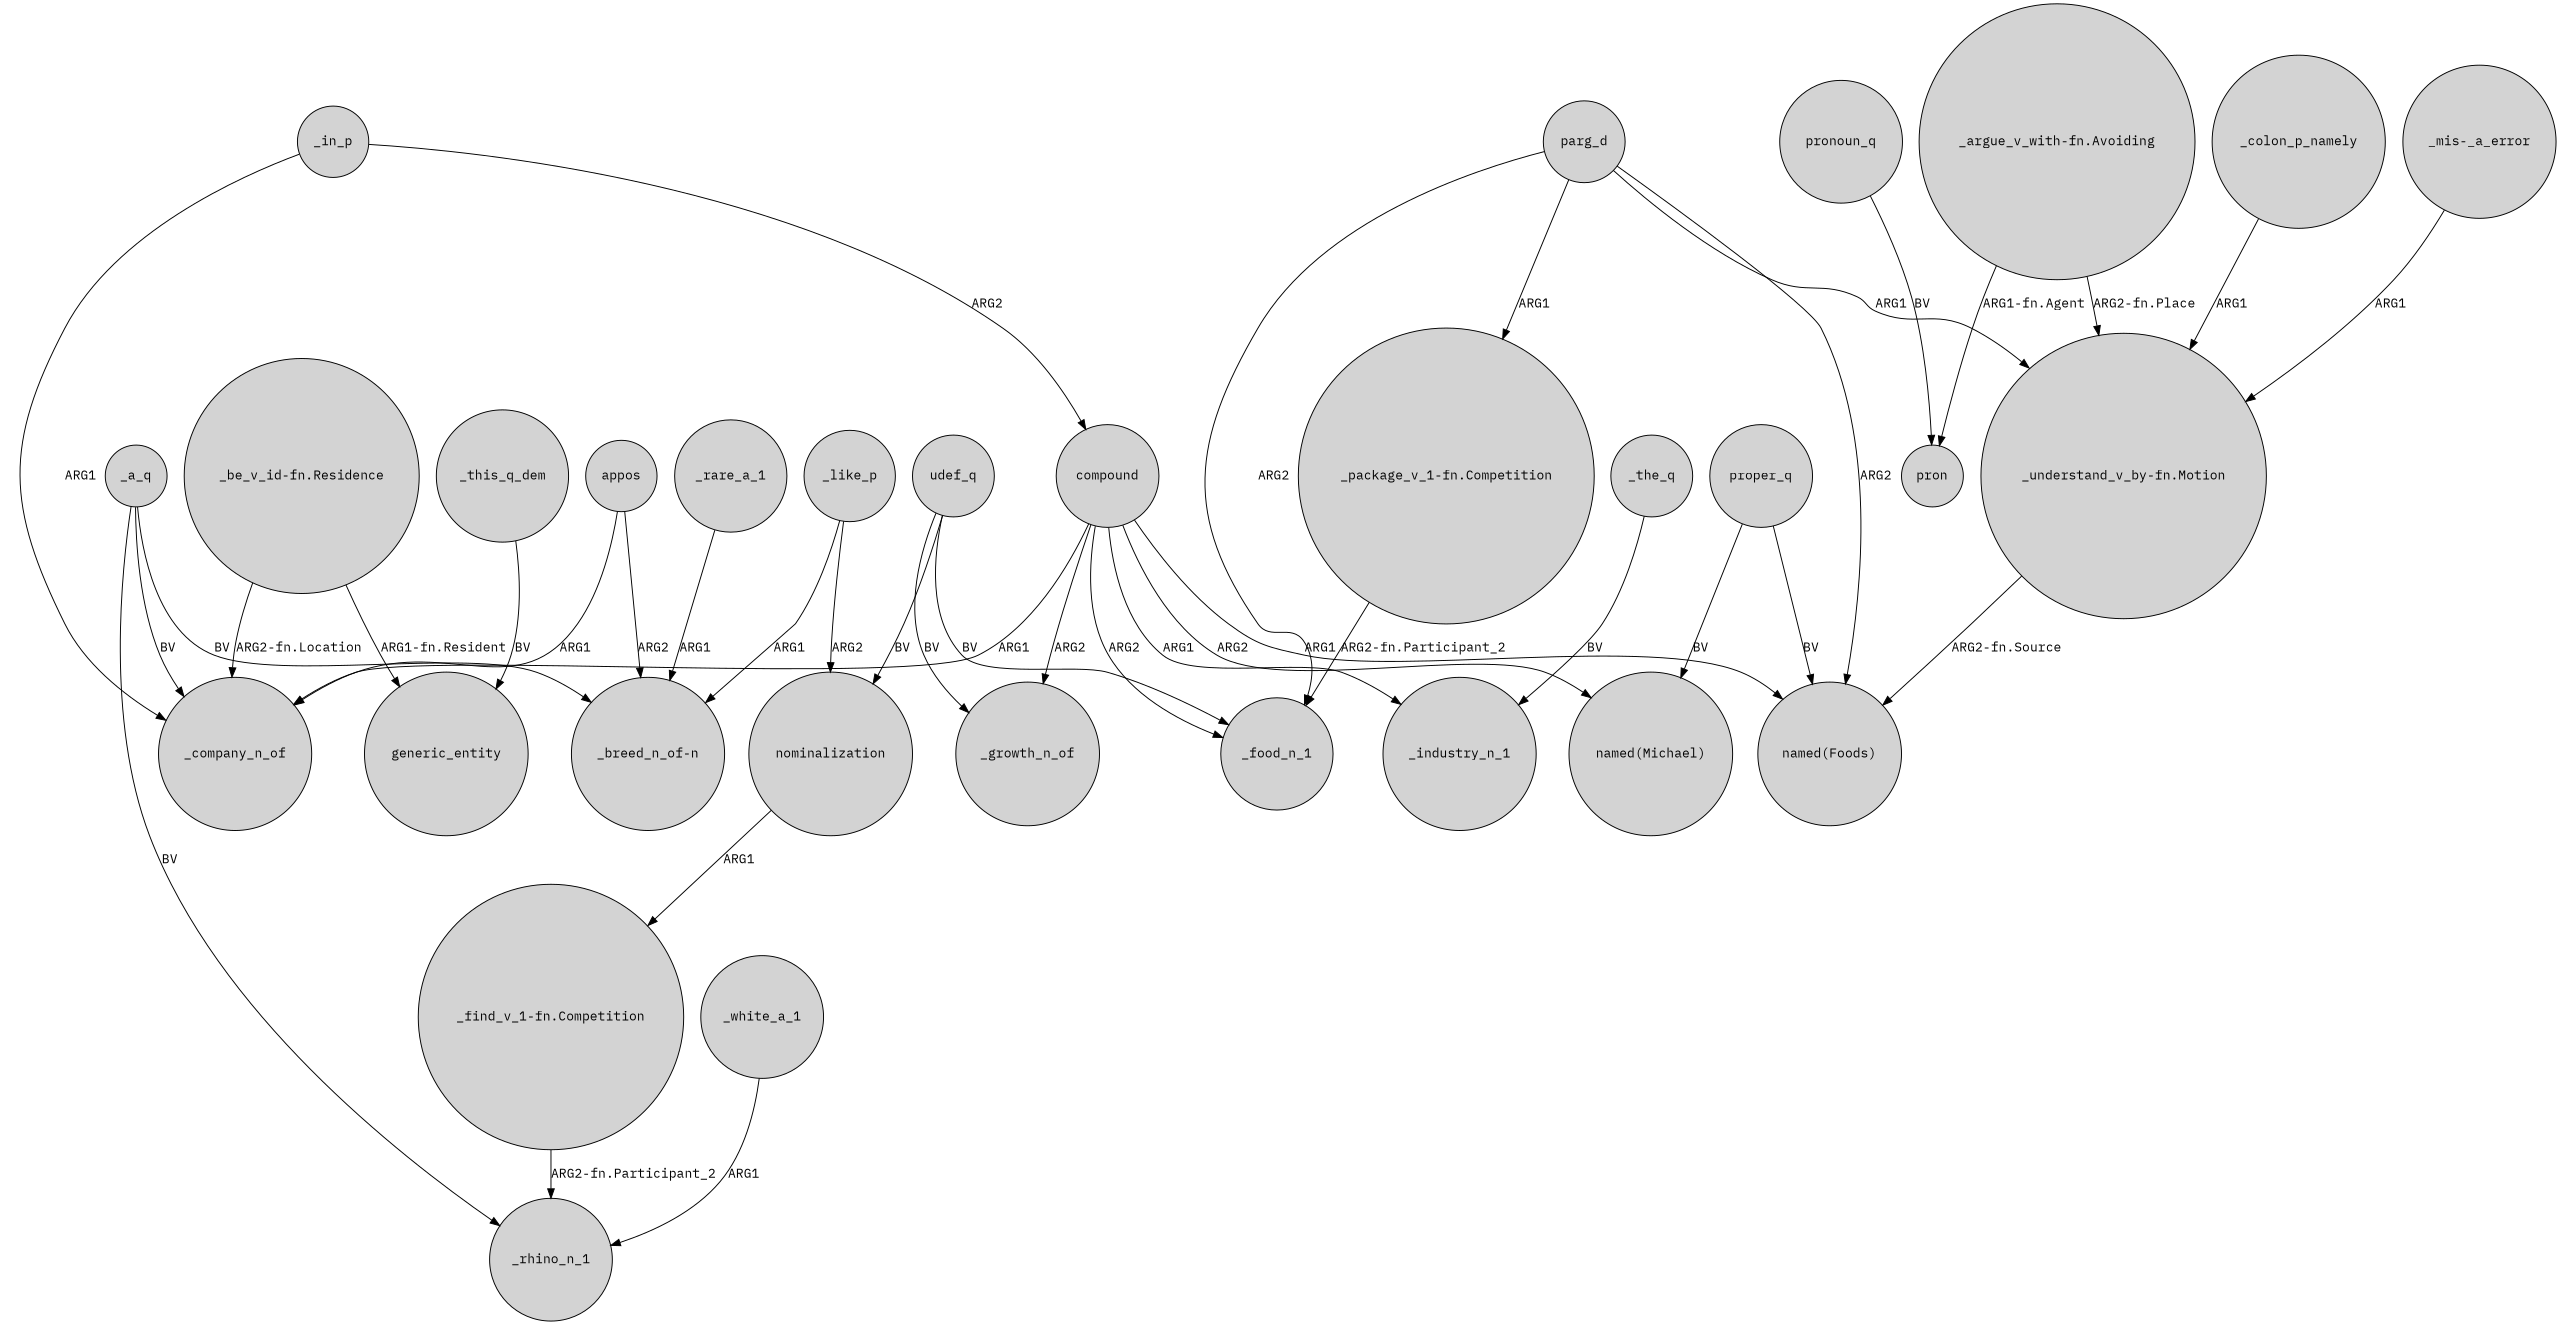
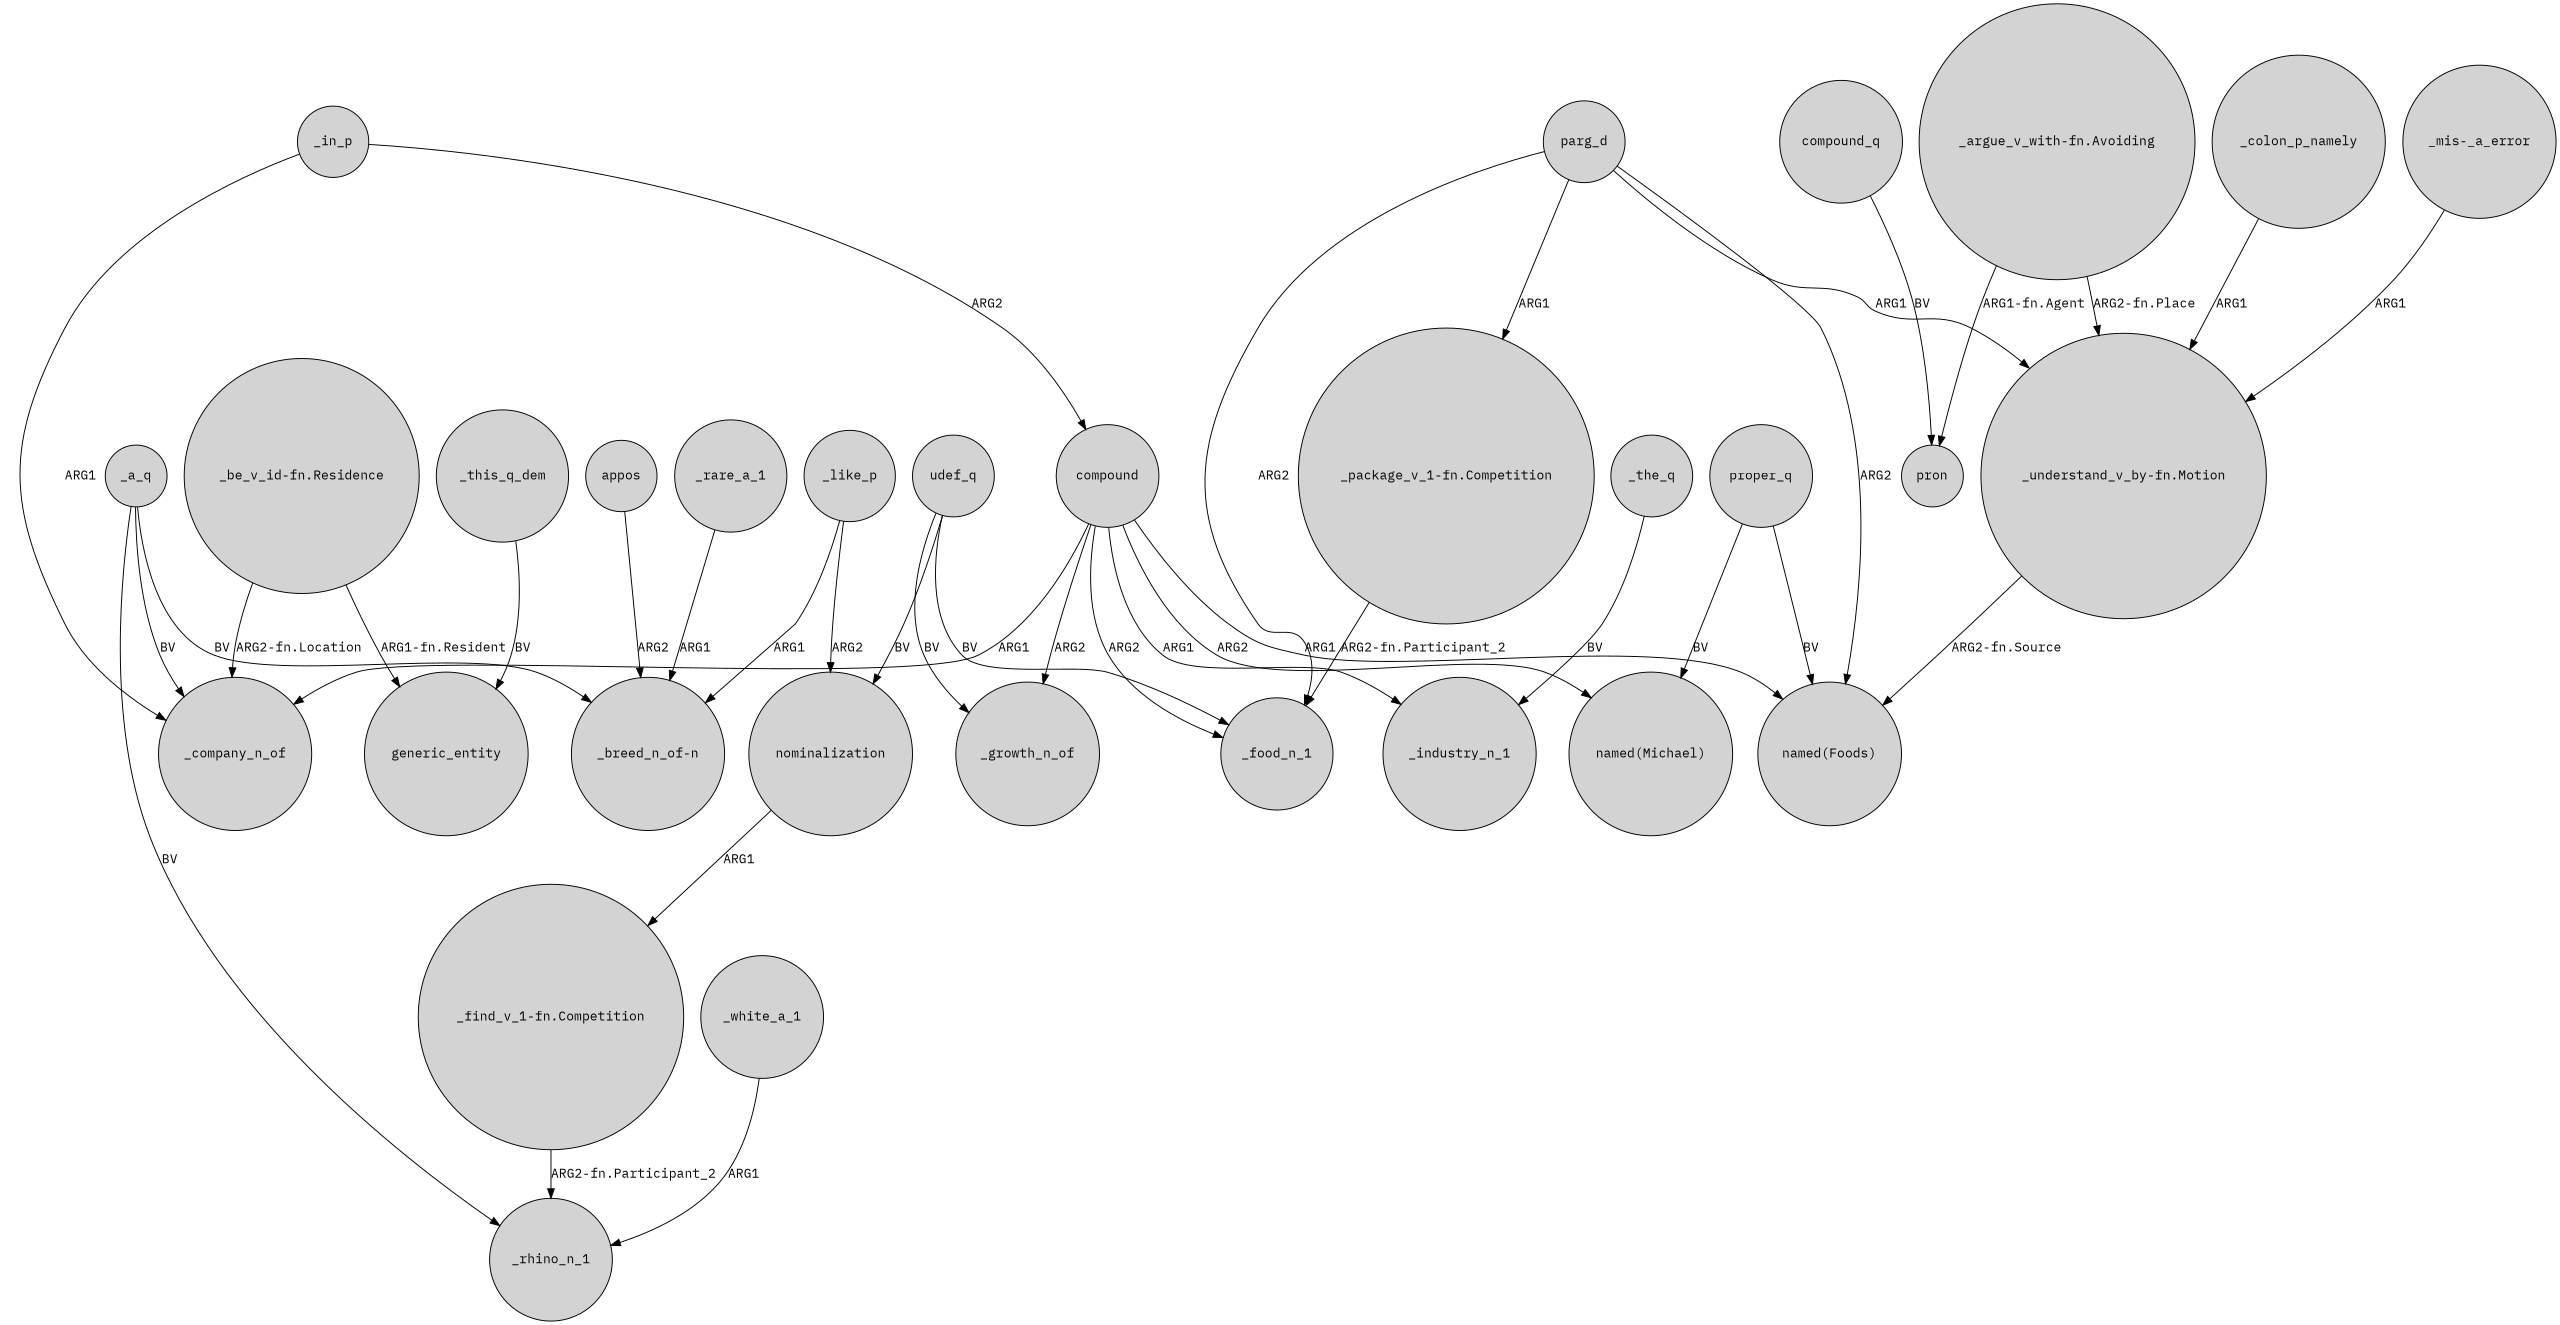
(1841, 142) -> (1841, 142)
(543, 655) -> none
